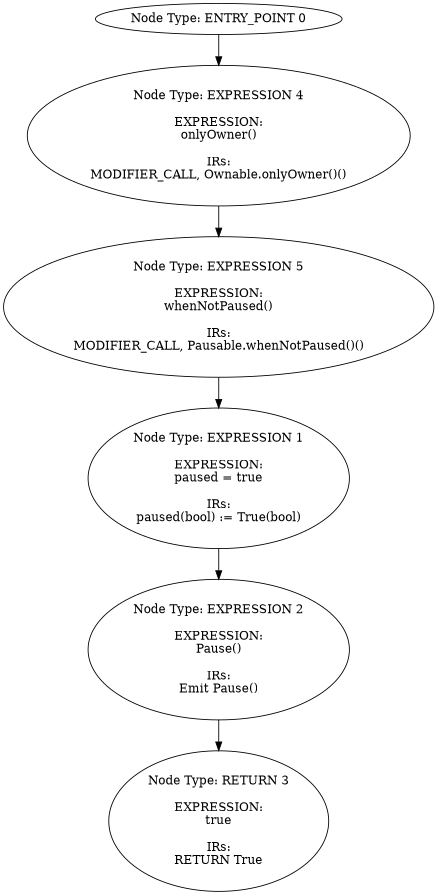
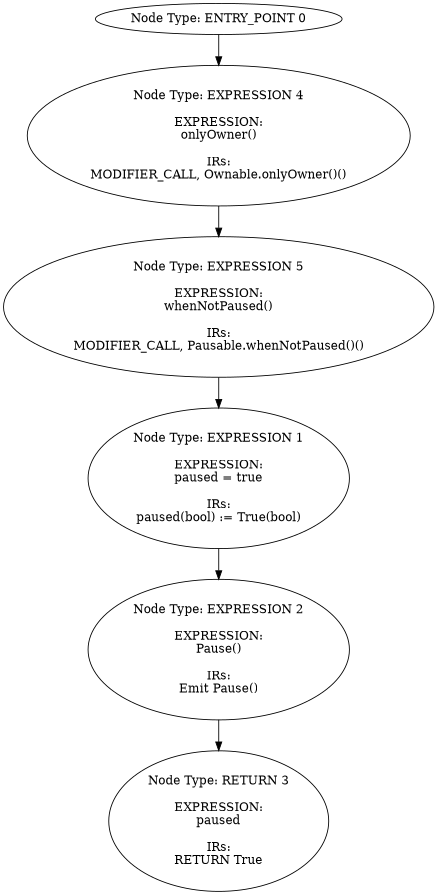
(219, 821) -> (219, 821)
